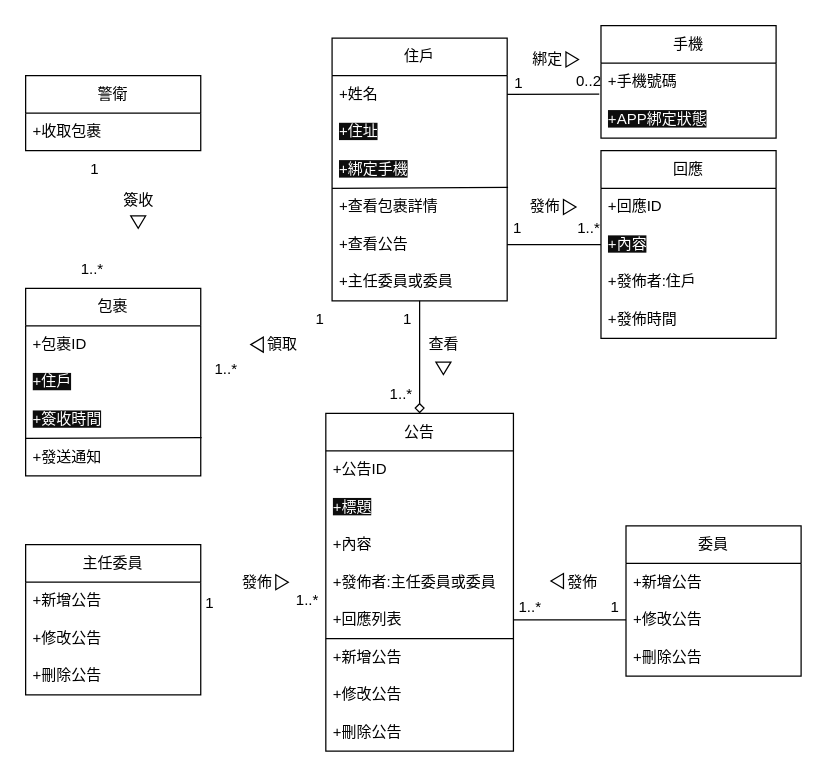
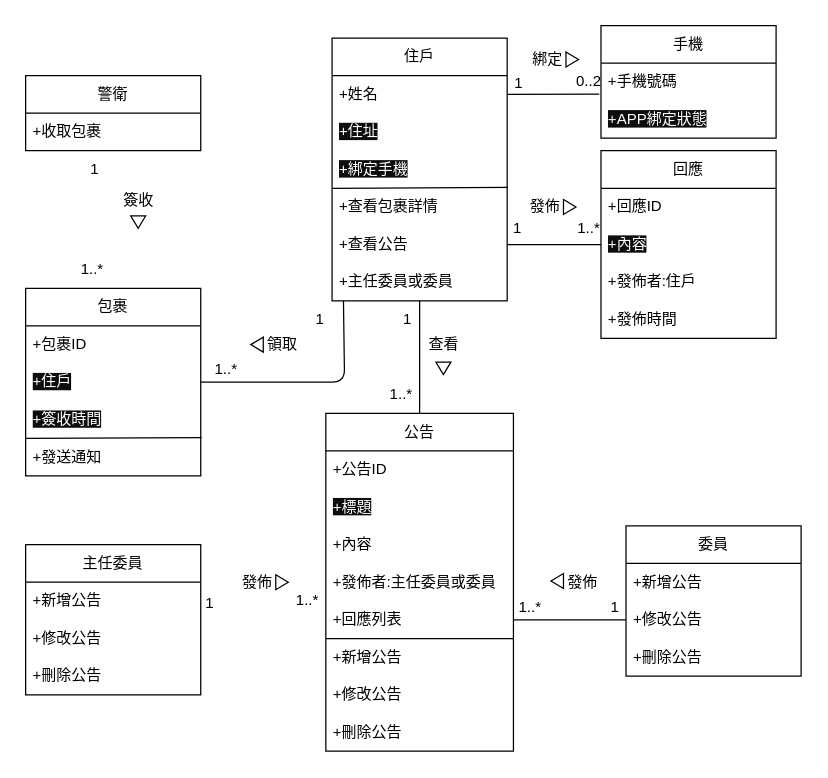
none -> (307, 382)
(419, 402) -> (419, 407)
